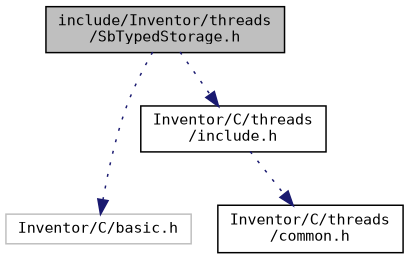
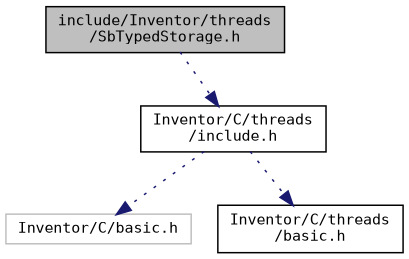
(121, 123) -> (166, 179)
(310, 229) -> (310, 229)
